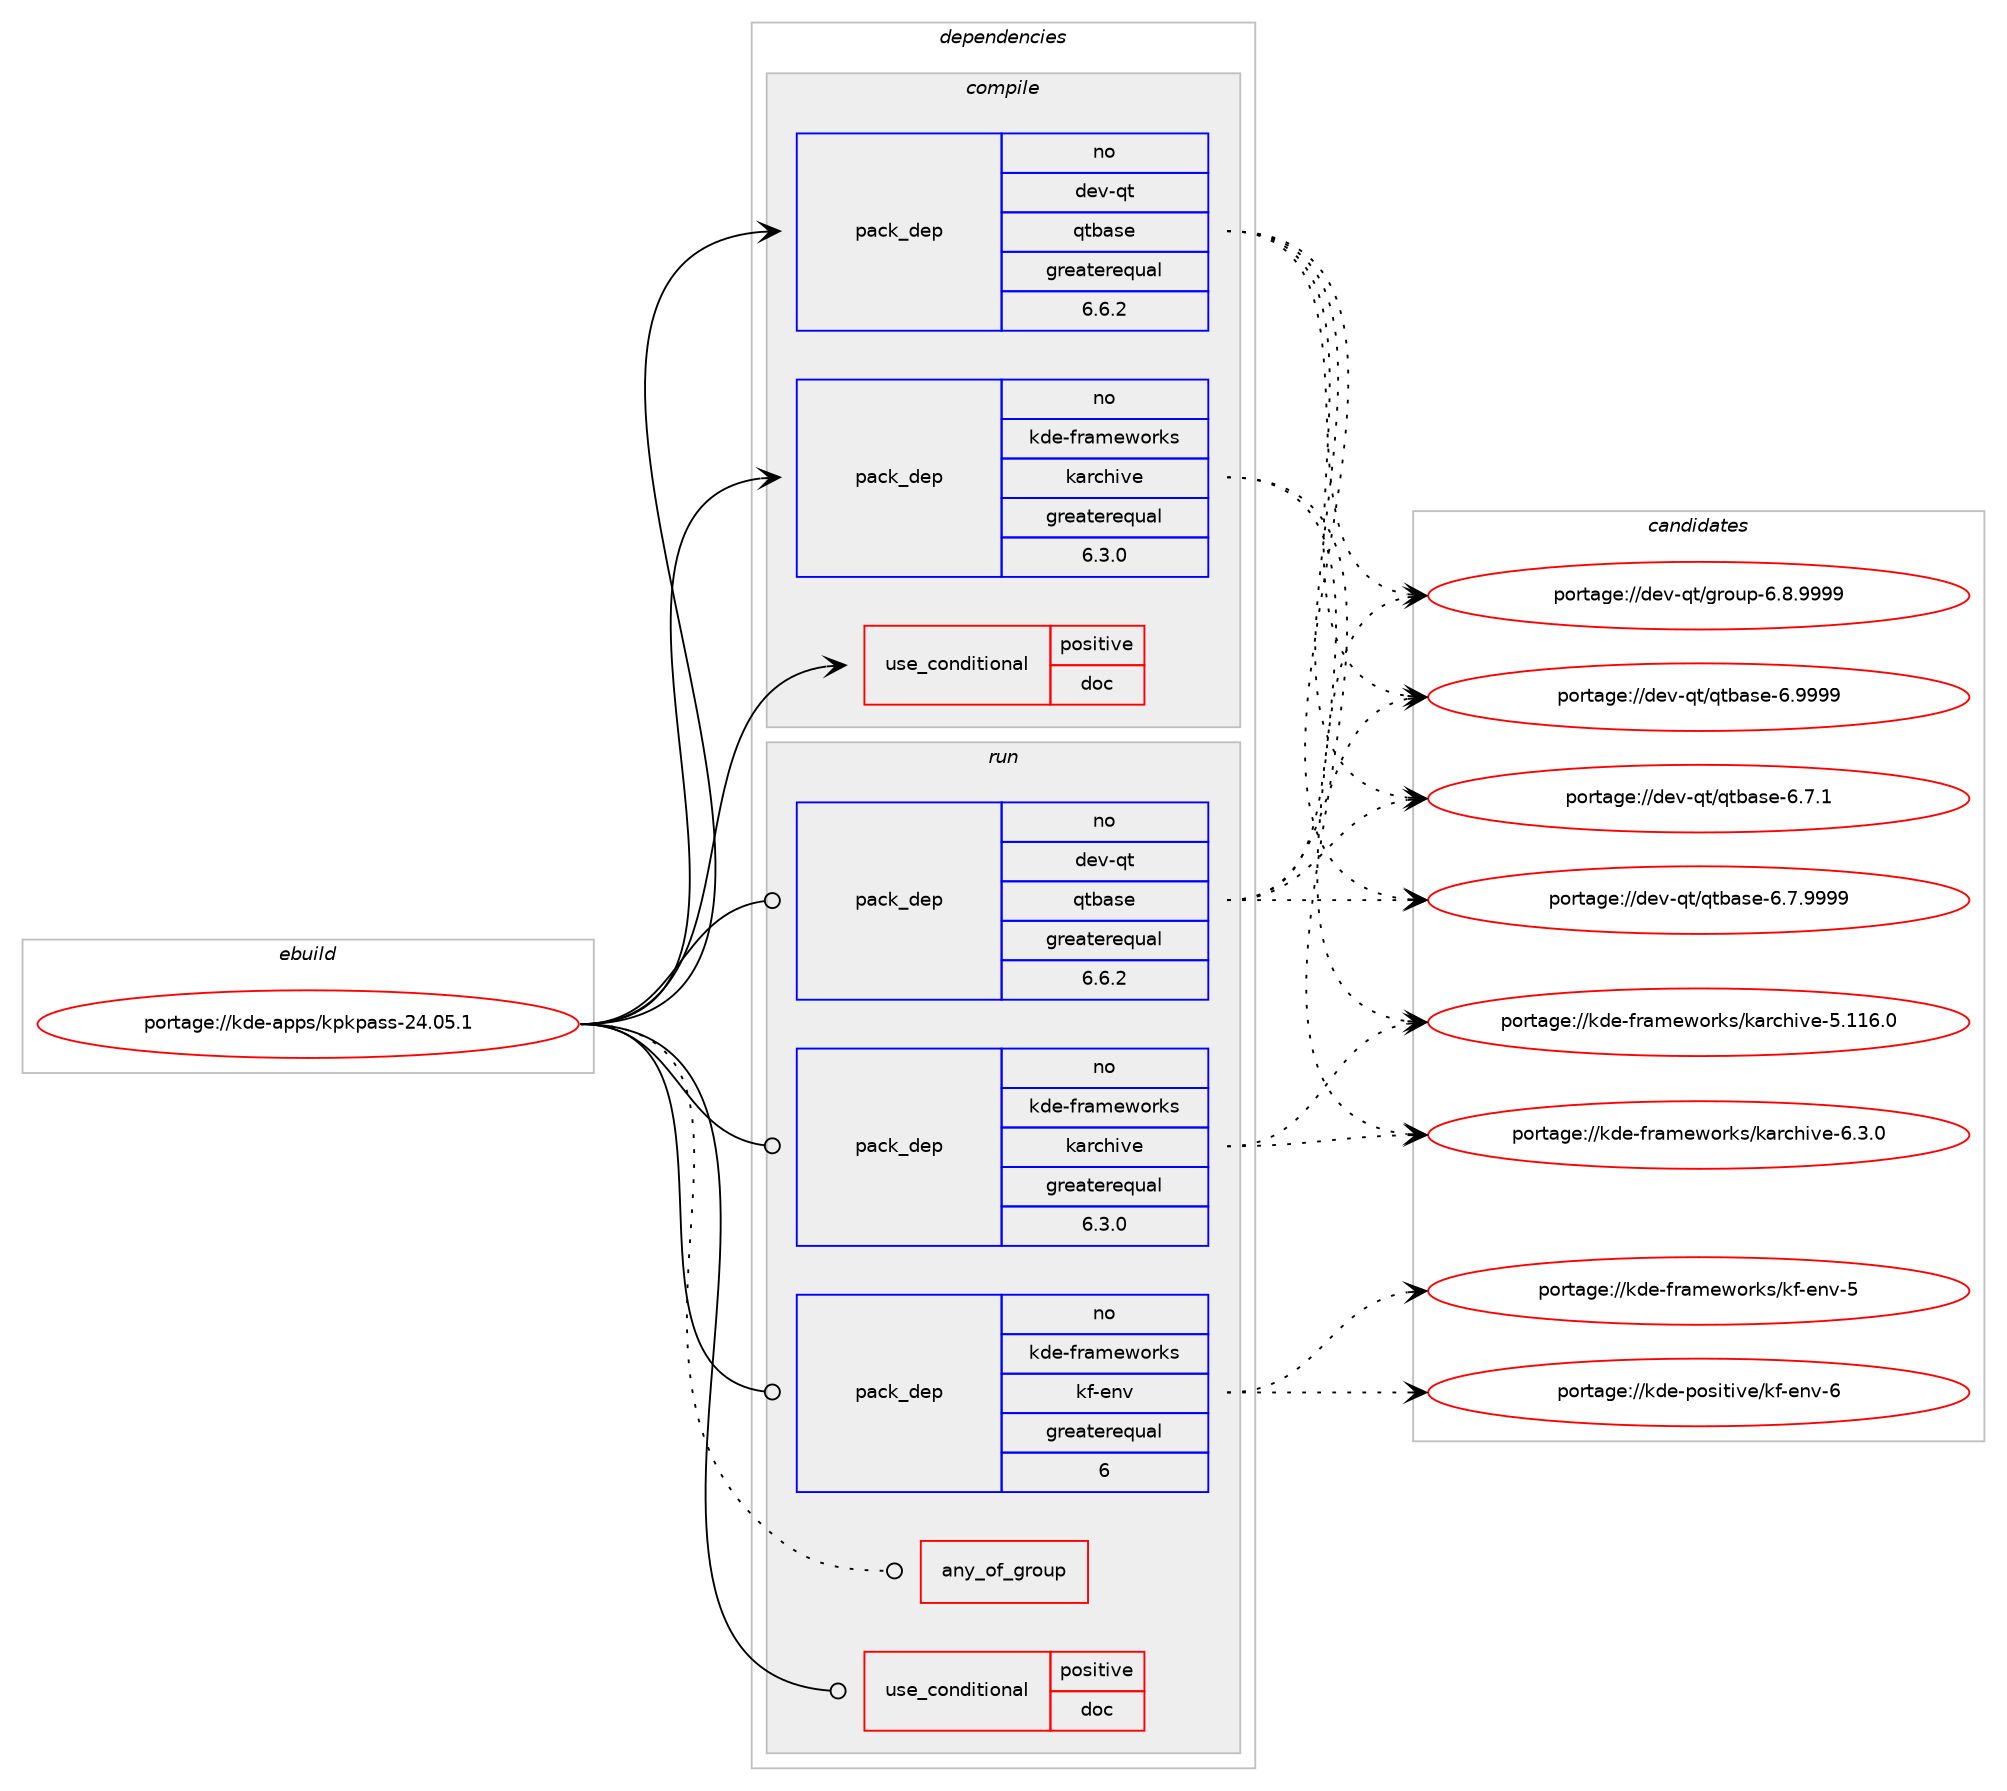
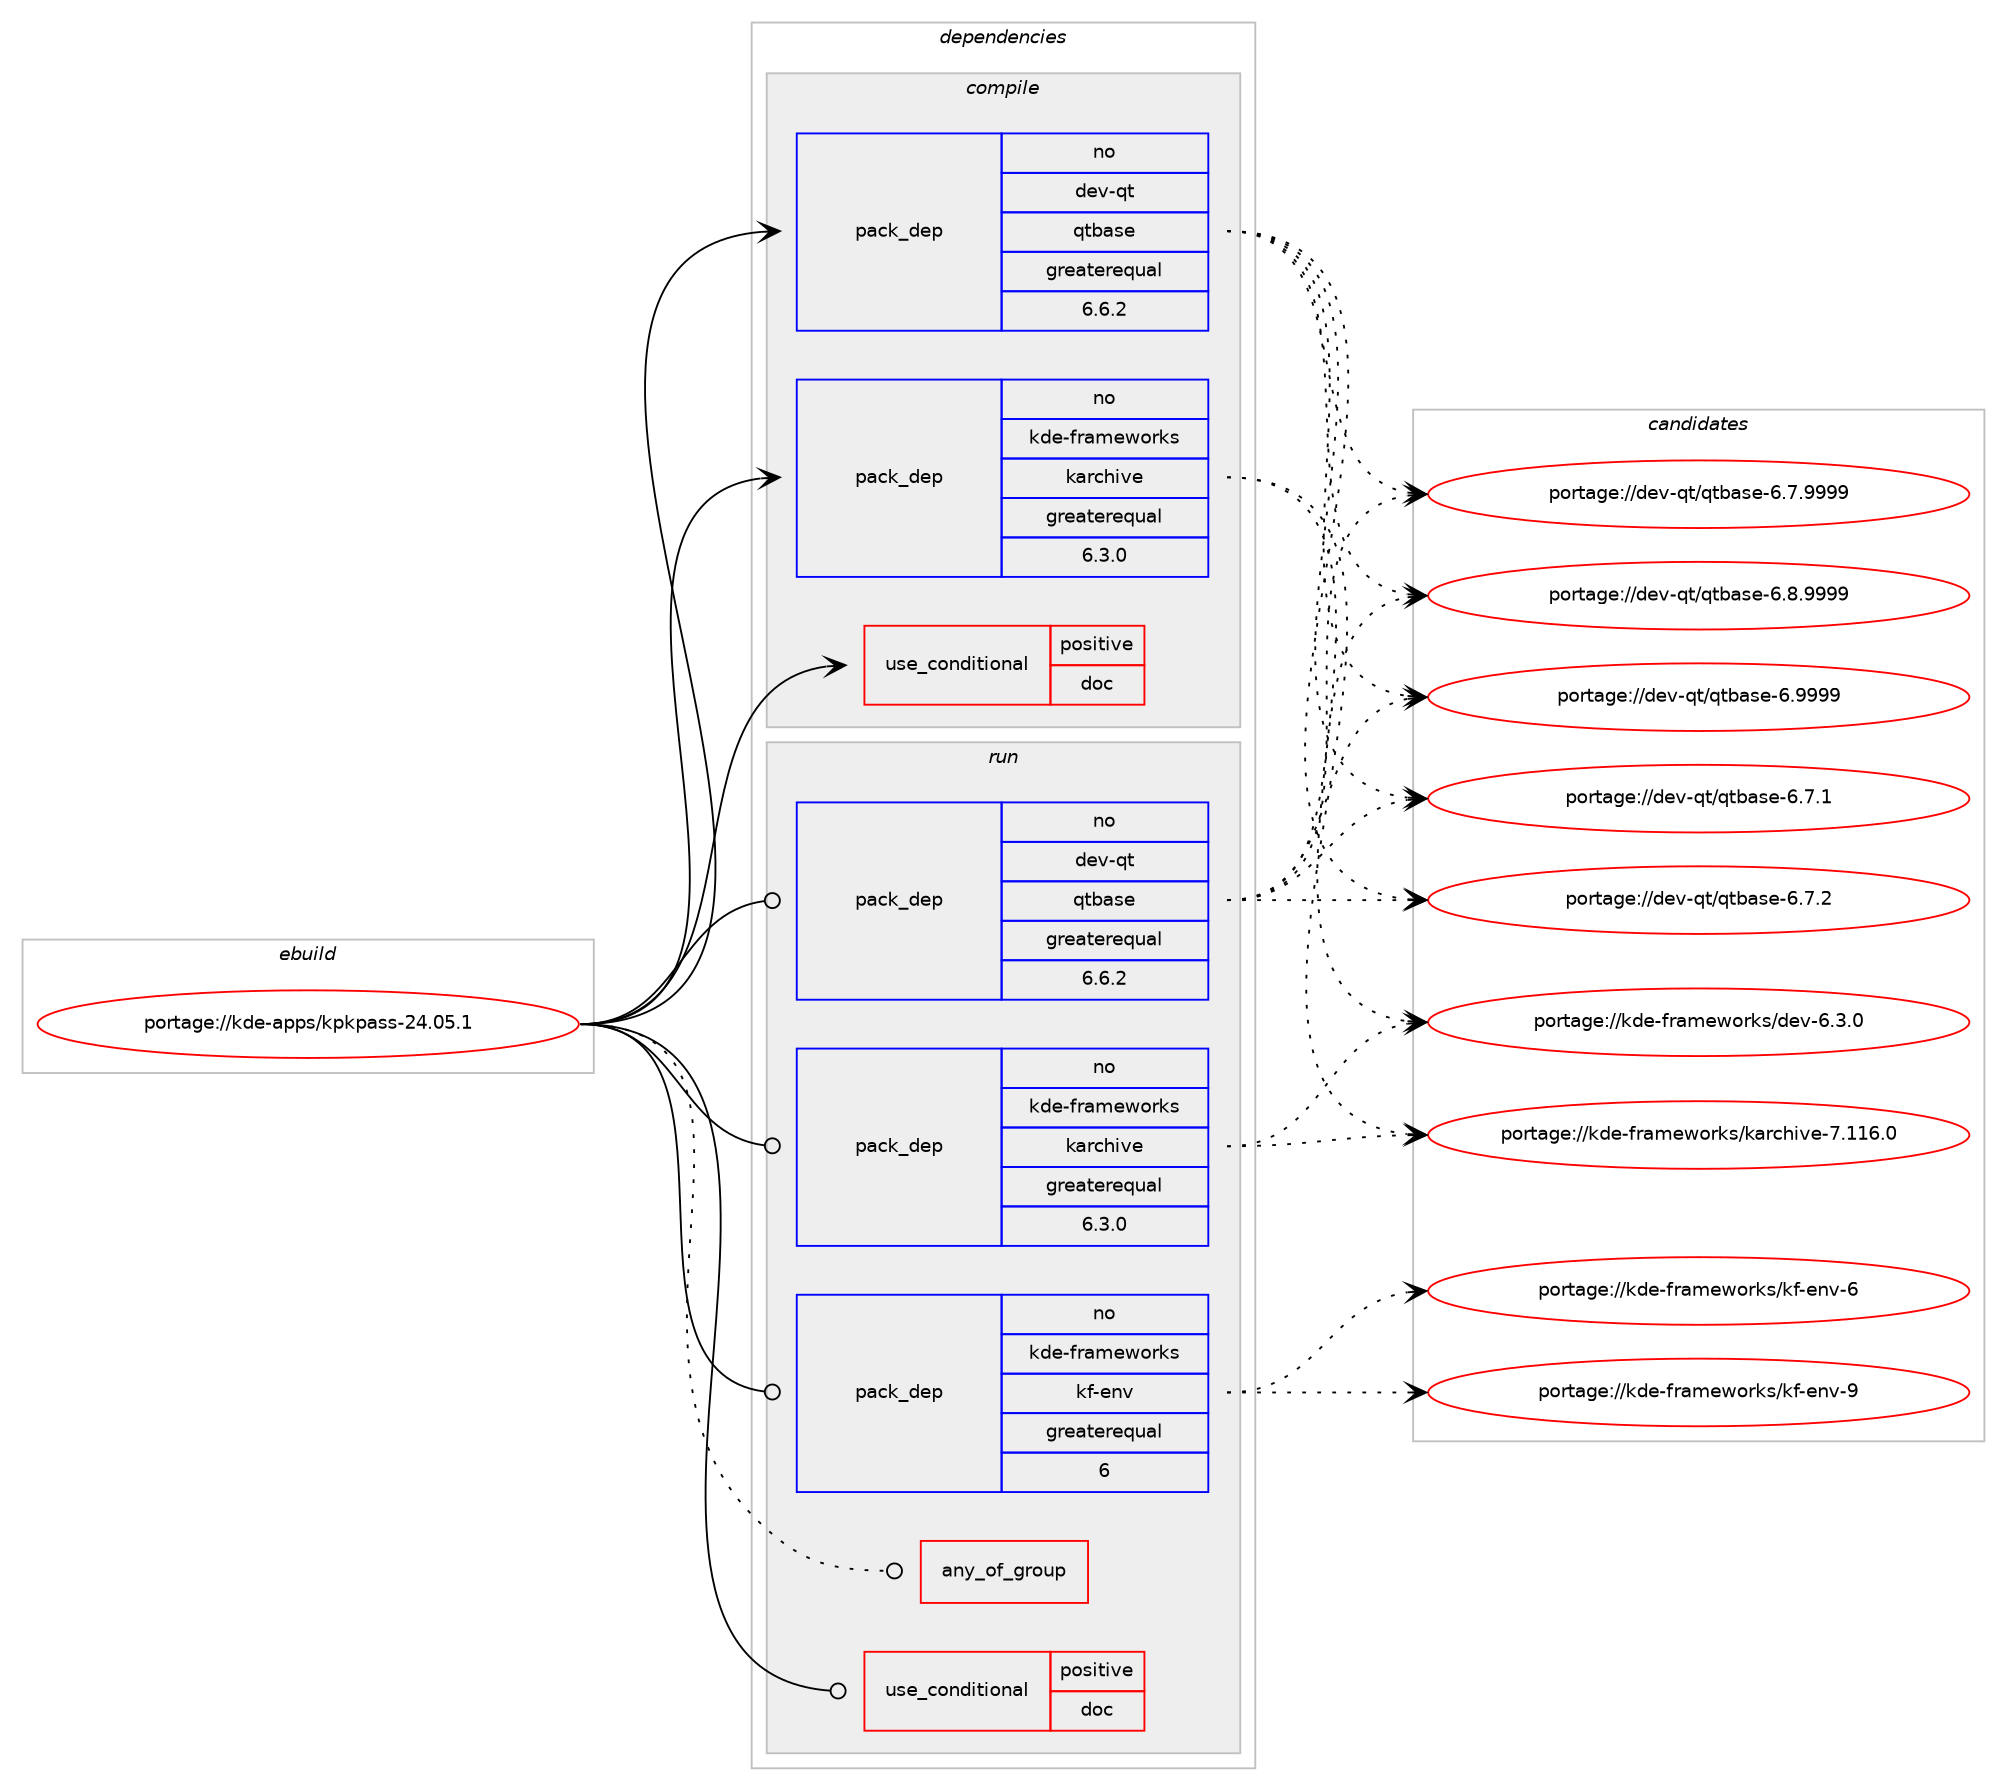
(1699, 596) -> (1699, 596)
none -> (1699, 900)
(1699, 1022) -> (1699, 1135)
(1699, 1135) -> (1699, 1022)
(1699, 1291) -> (1699, 1392)
(1699, 1392) -> (1699, 1291)
